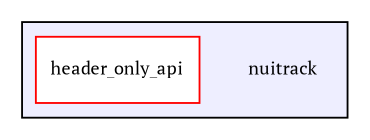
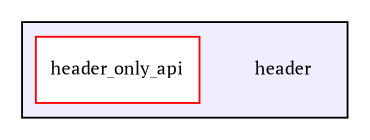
(283, 70) -> (283, 70)
